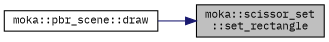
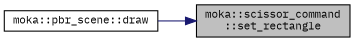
(260, 21) -> (273, 21)
